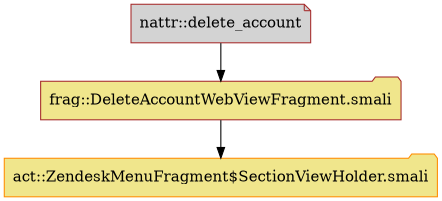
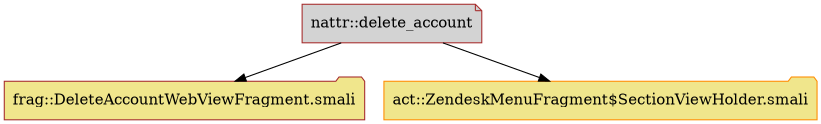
(221, 134) -> (491, 60)
